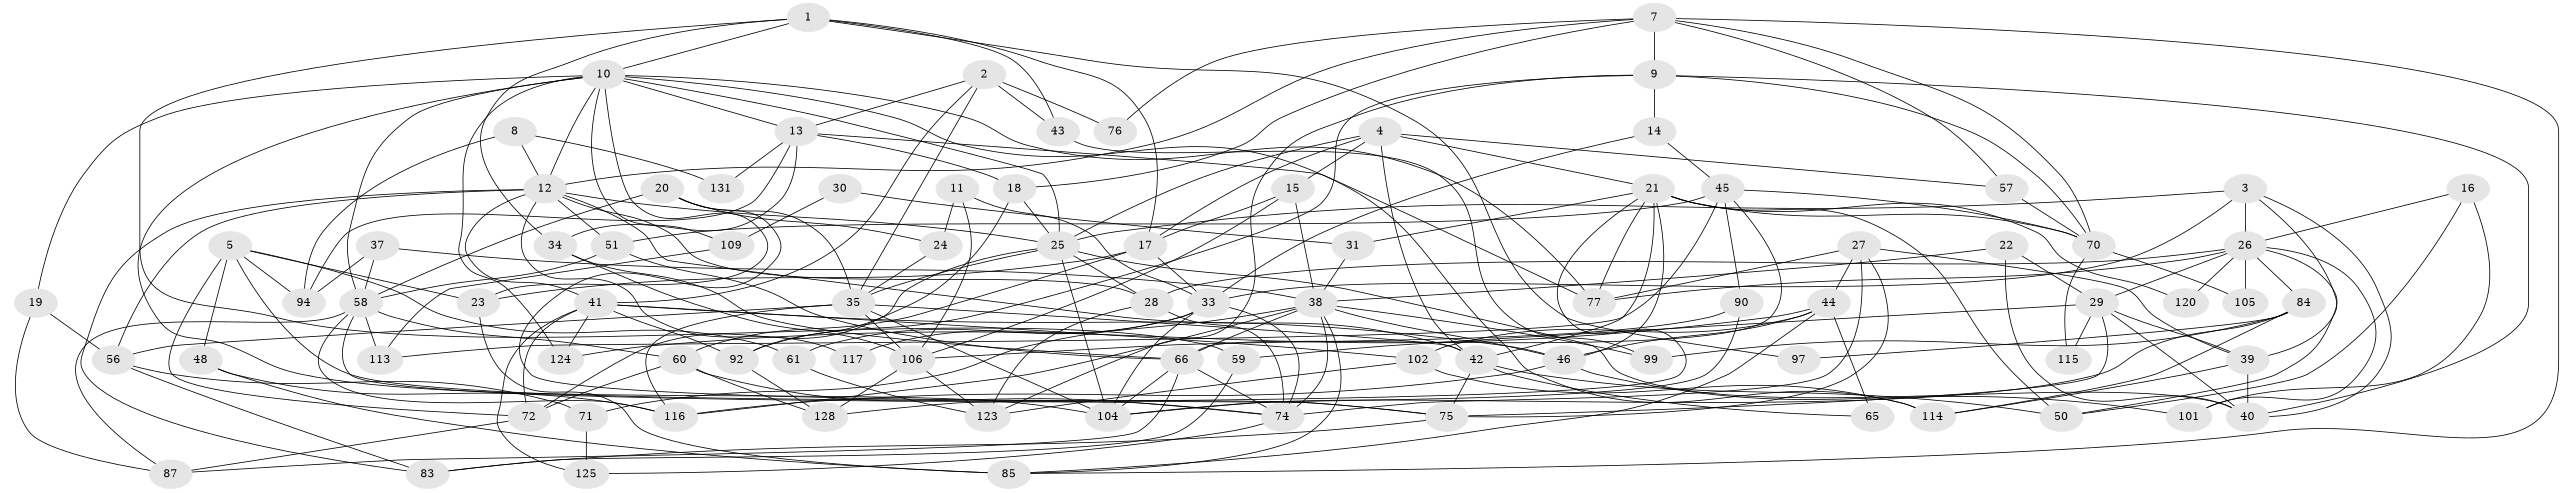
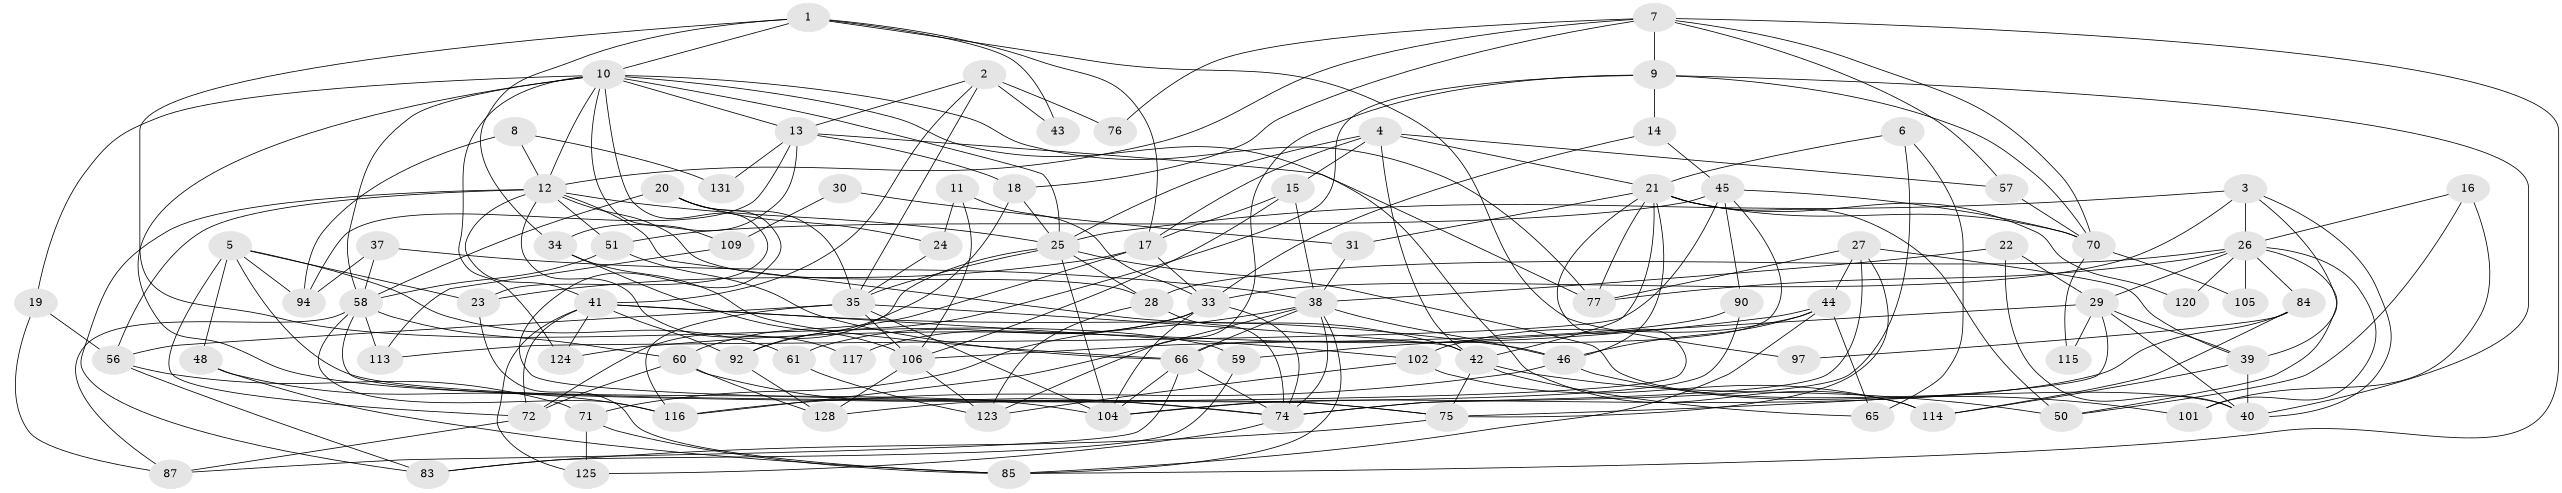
none -> (1903, 132)
(1651, 360) -> none
none -> (794, 461)
